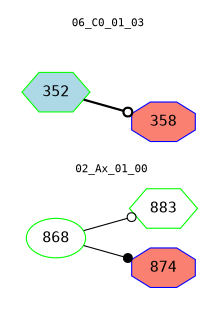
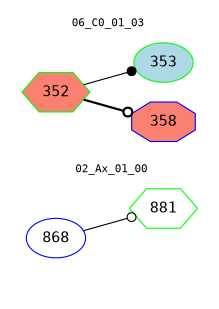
none -> (163, 63)
(56, 92) -> (56, 92)
(163, 208) -> (163, 208)
(56, 238) -> (56, 238)
(163, 268) -> none
